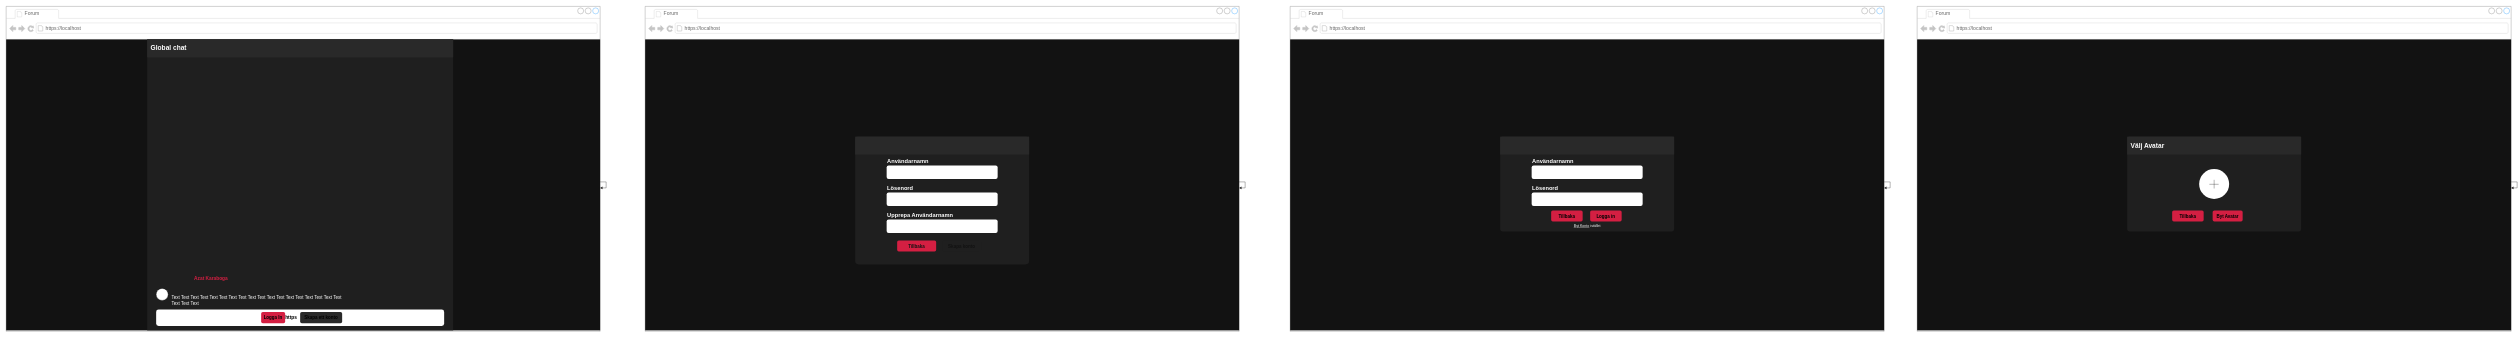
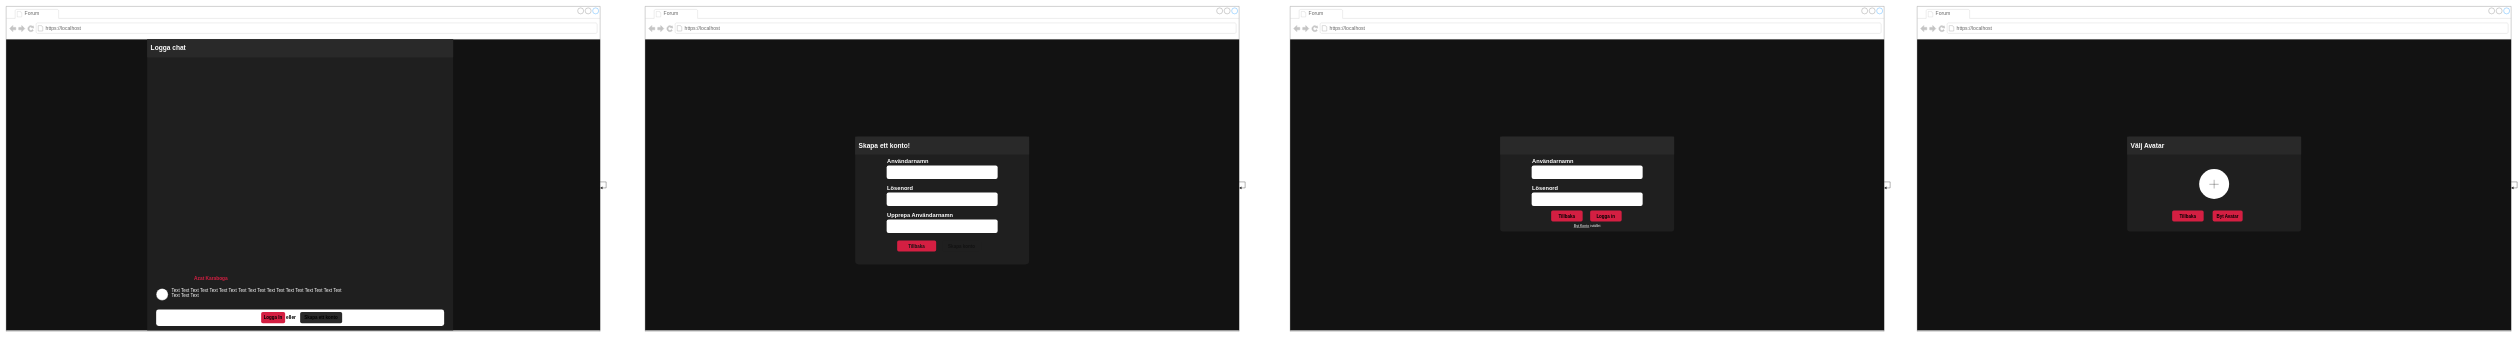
(160, 48) -> (160, 48)
none -> (942, 145)
(263, 300) -> (263, 293)
(291, 318) -> (291, 318)
